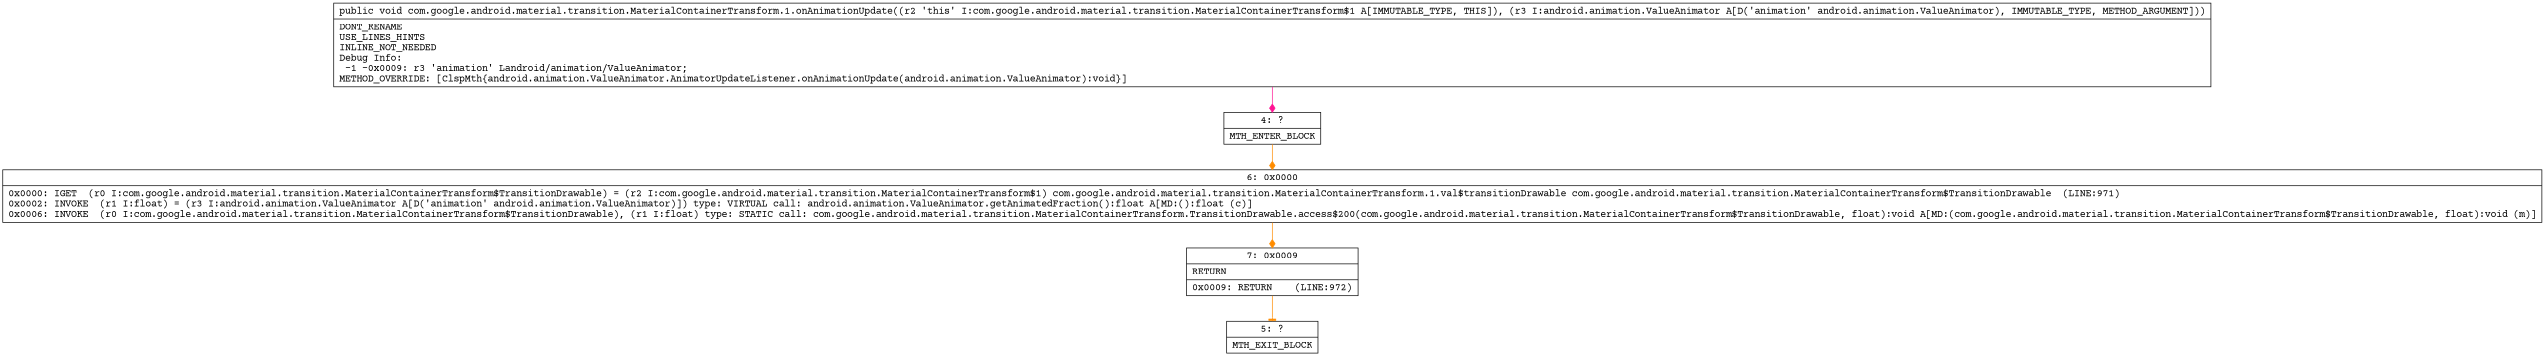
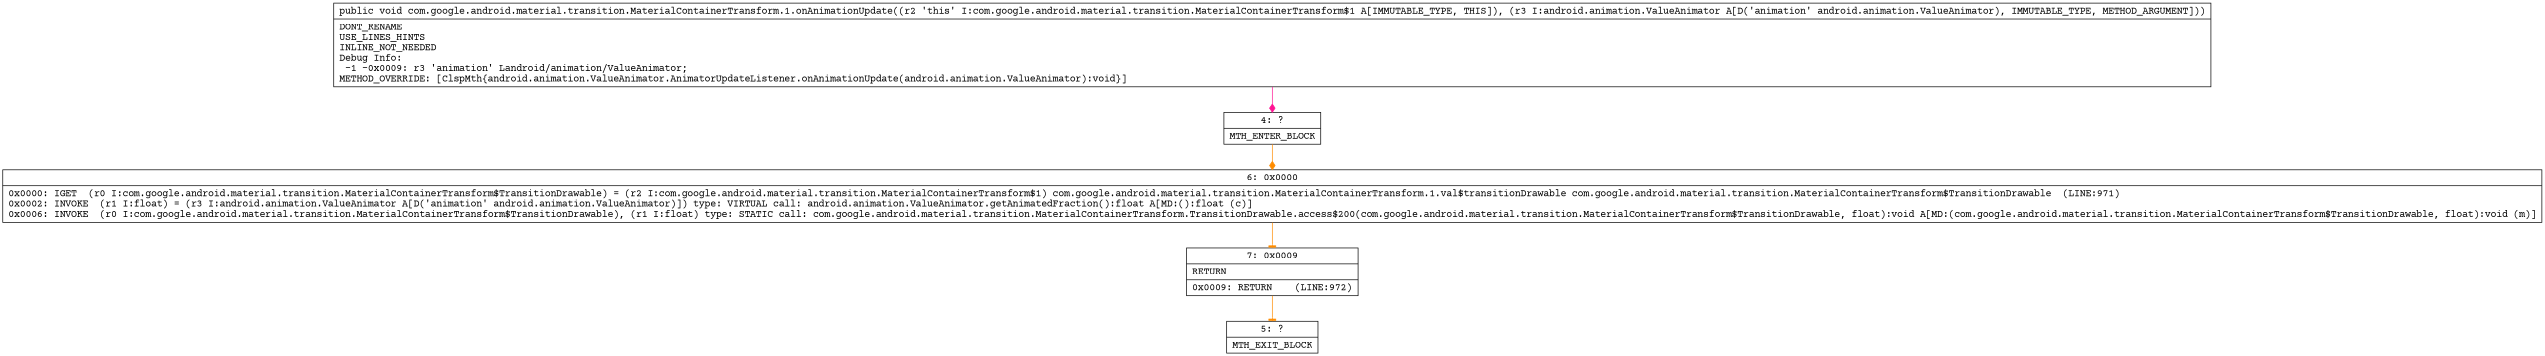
(1272, 231) -> (1272, 233)
